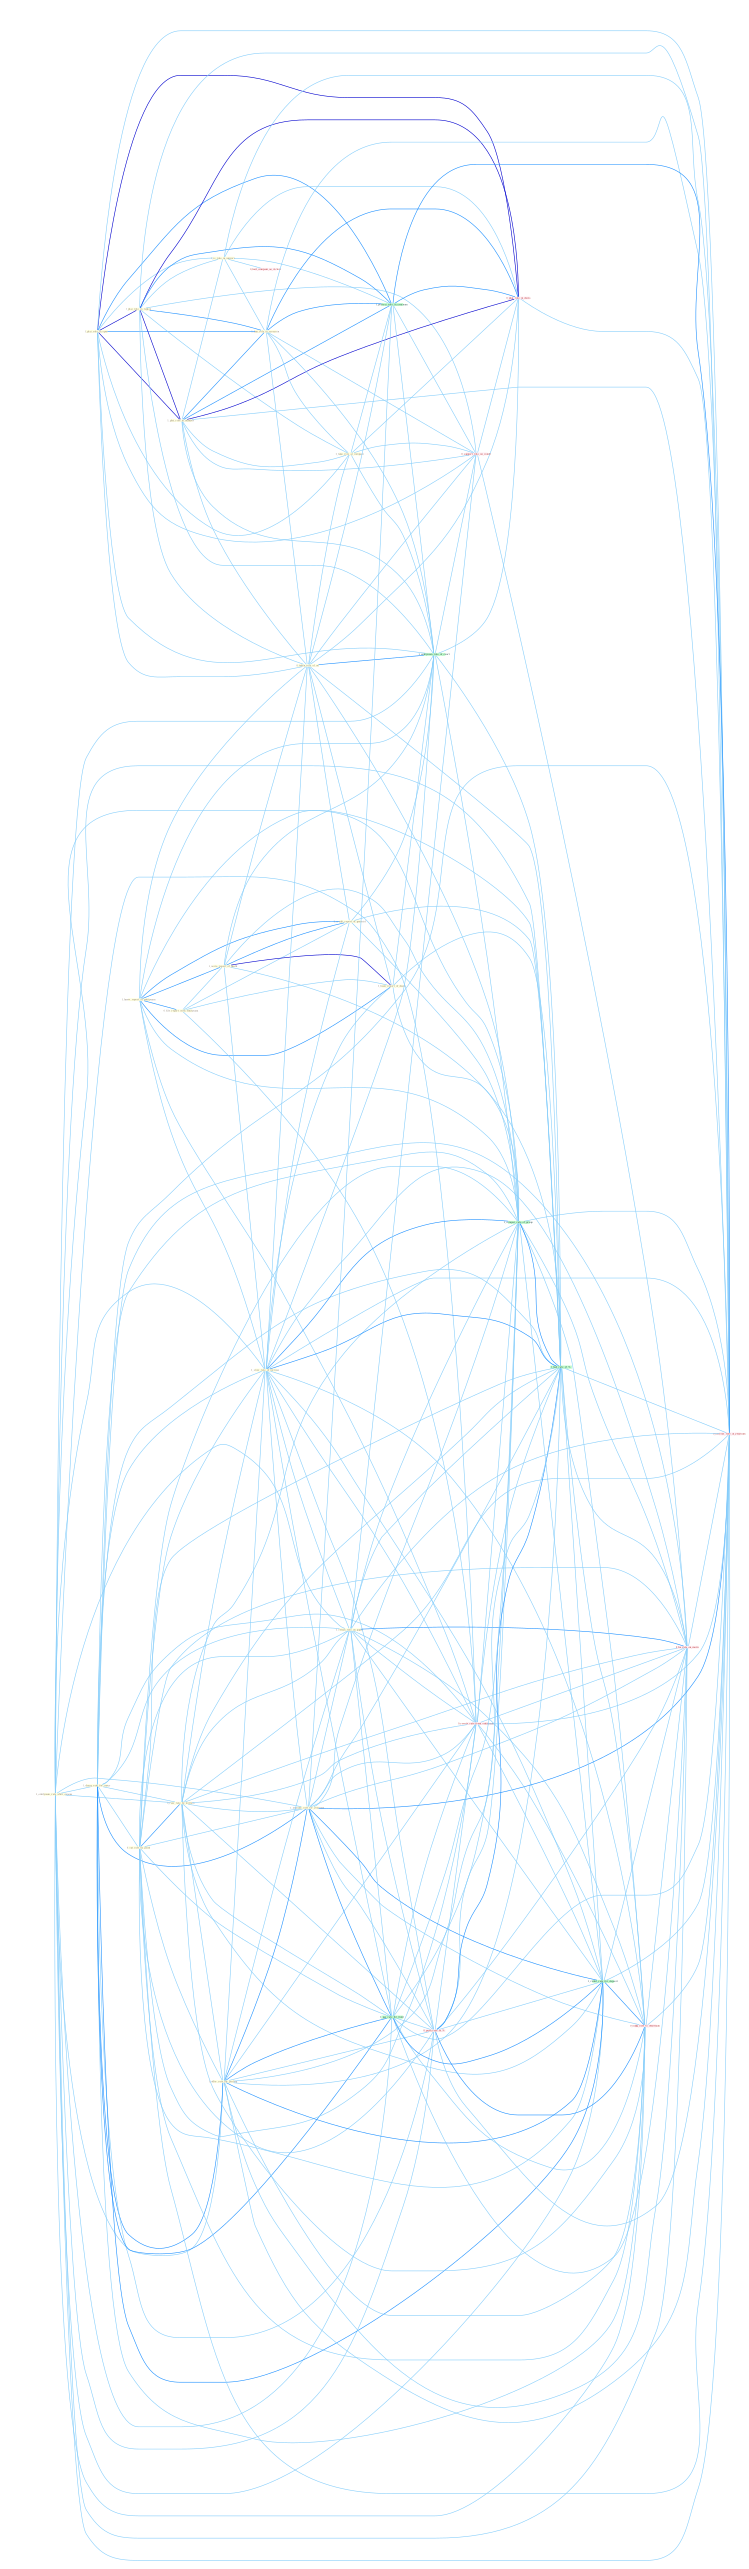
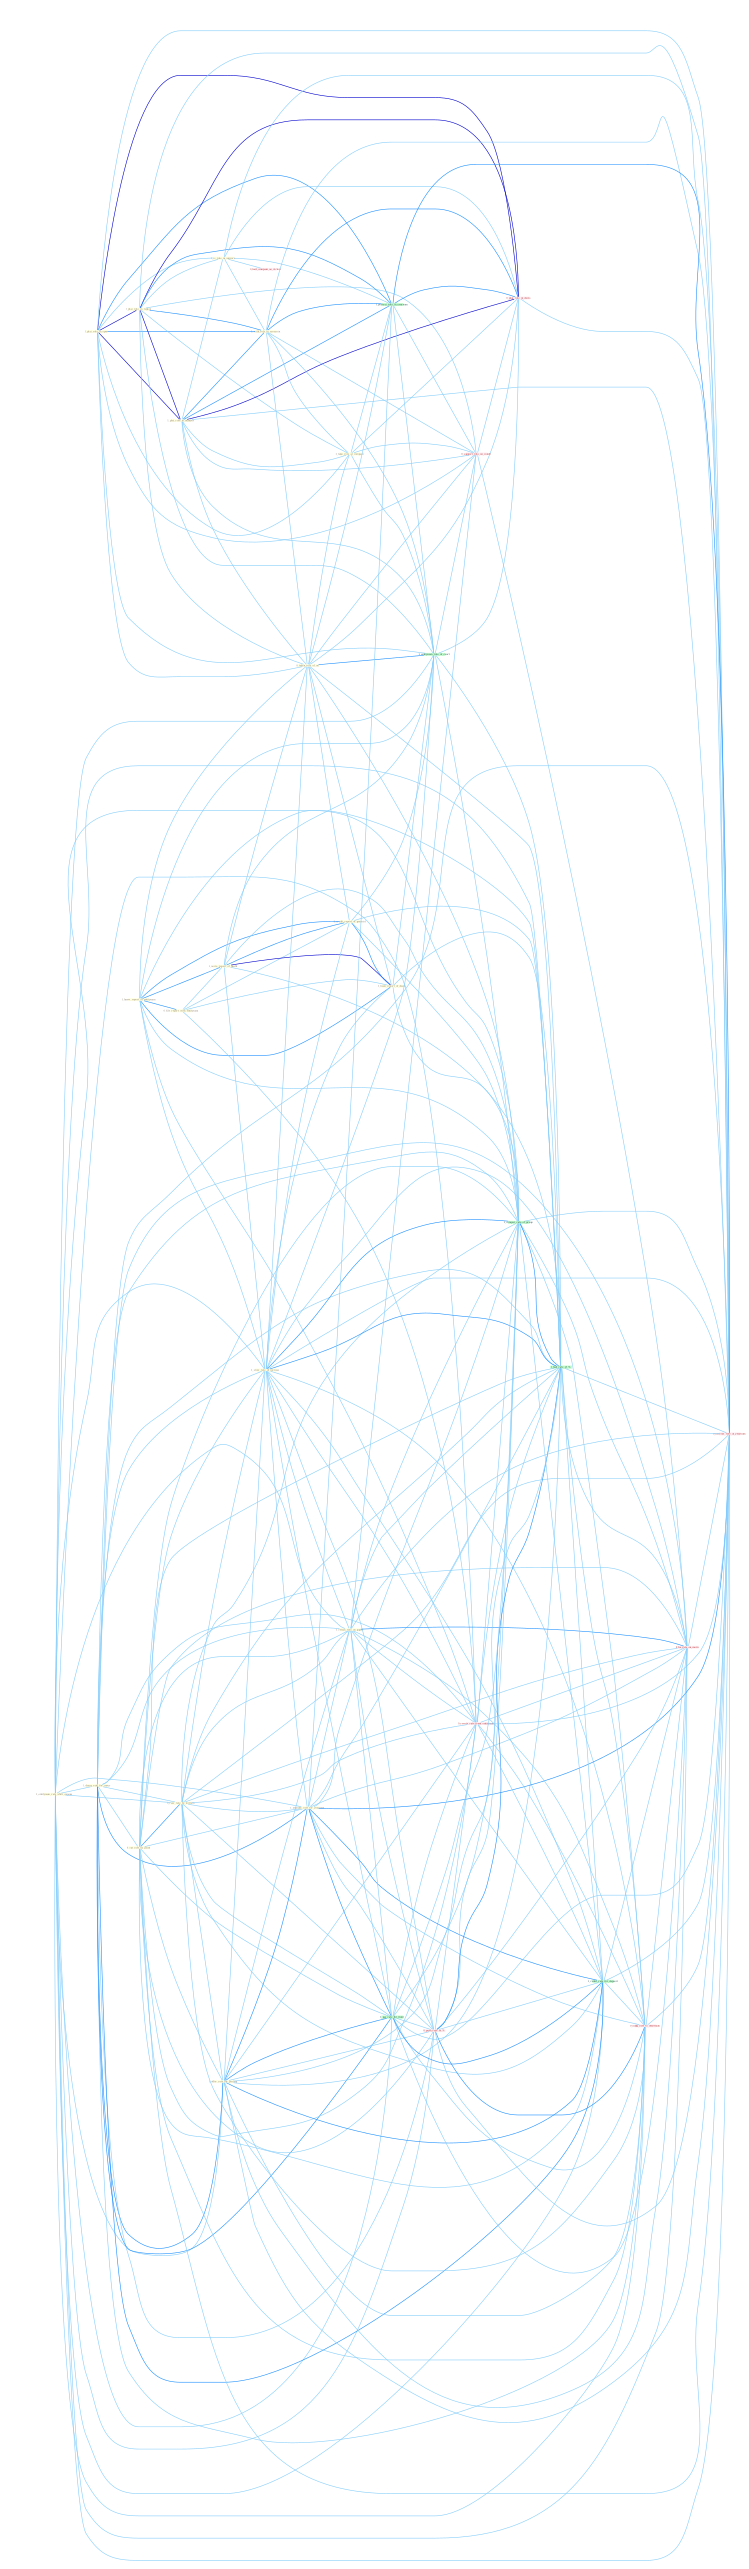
(266, 331) -> (266, 331)
none -> (370, 955)
(396, 1763) -> none
(624, 2004) -> (624, 2004)
